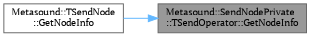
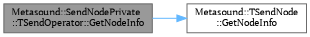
(136, 18) -> (165, 18)
